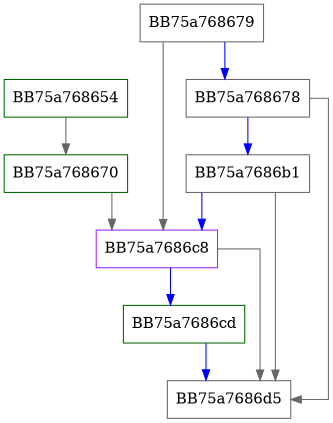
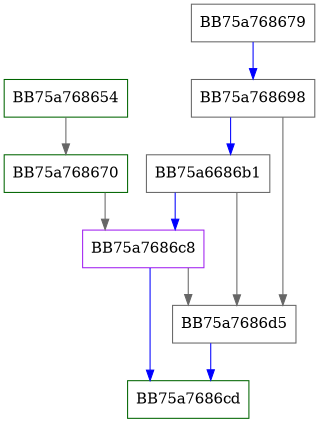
(248, 98) -> (253, 98)
(163, 131) -> none
(248, 174) -> (208, 174)
(206, 357) -> (211, 357)
